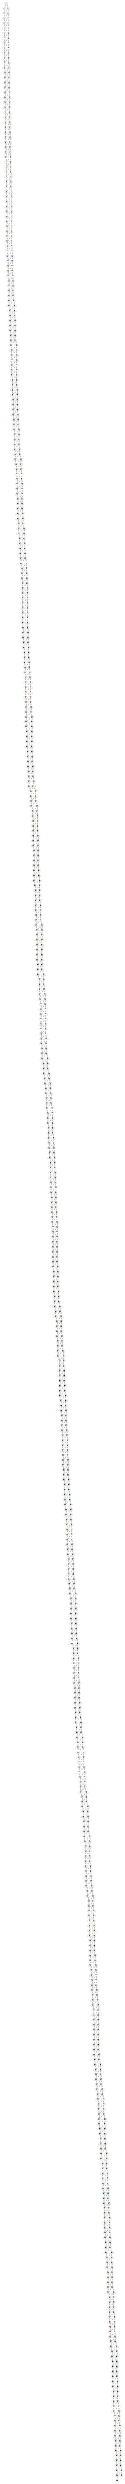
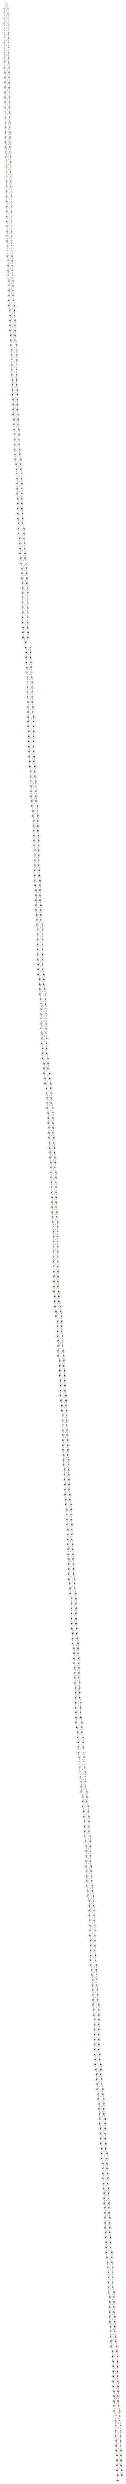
(28, 643) -> none
(35, 786) -> (33, 784)
